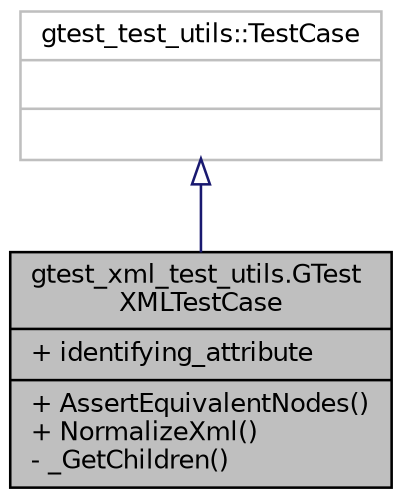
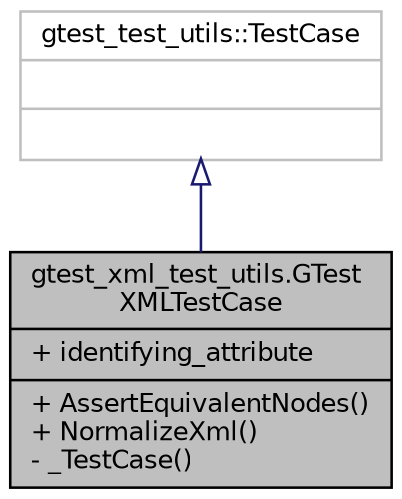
(131, 461) -> (113, 461)
